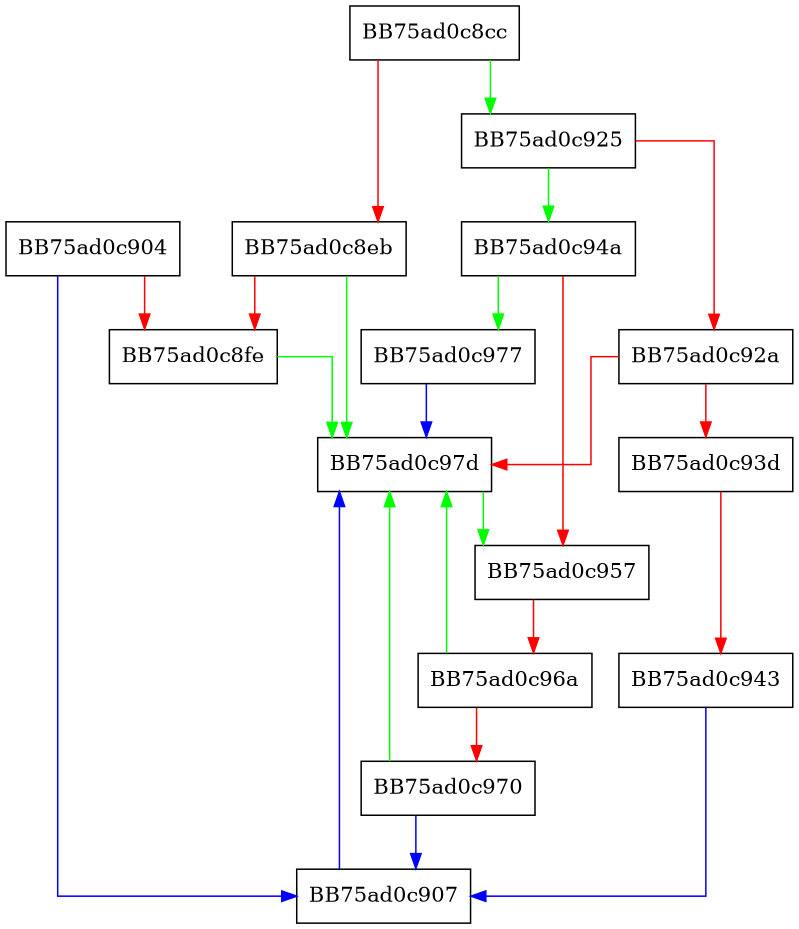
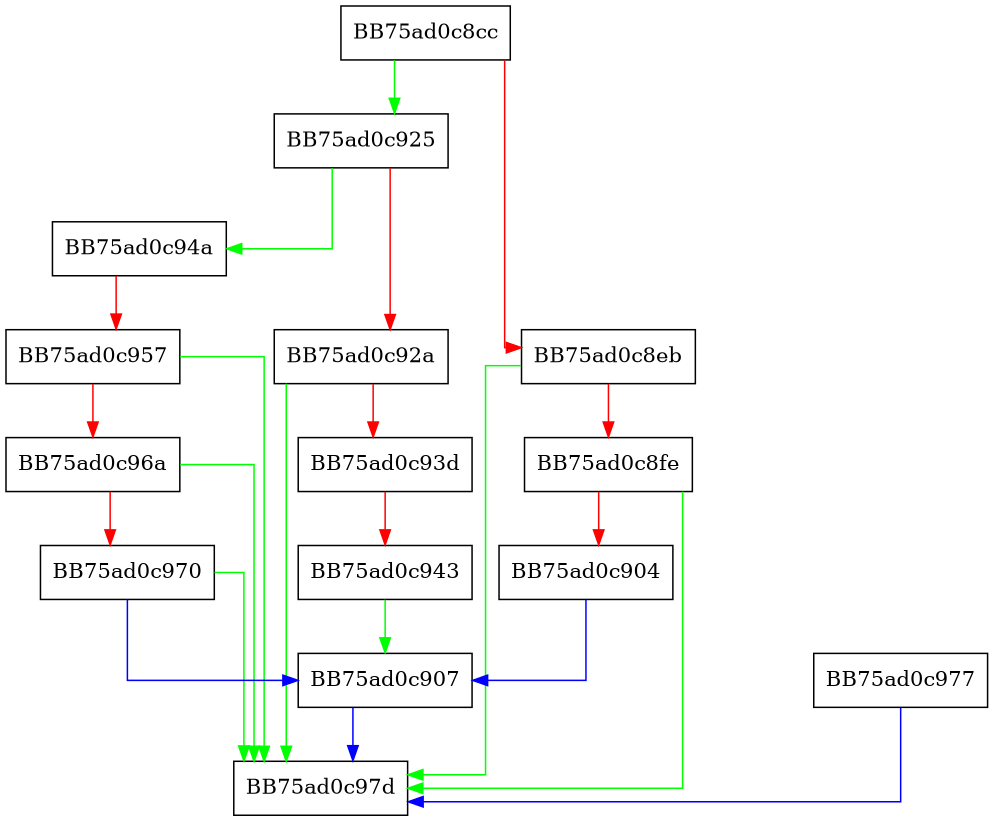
(145, 295) -> (599, 511)
(498, 295) -> none
(591, 439) -> (286, 565)
(483, 511) -> (264, 509)
(690, 896) -> (385, 619)
